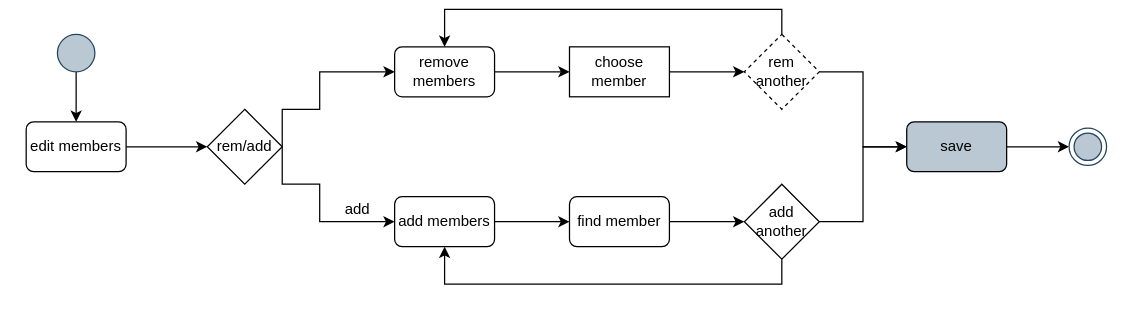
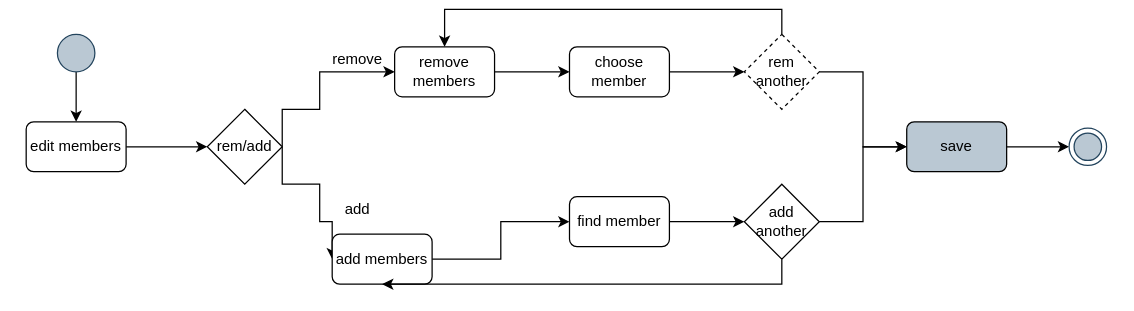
none -> (357, 59)
(619, 72) -> (619, 72)
(444, 222) -> (382, 259)
